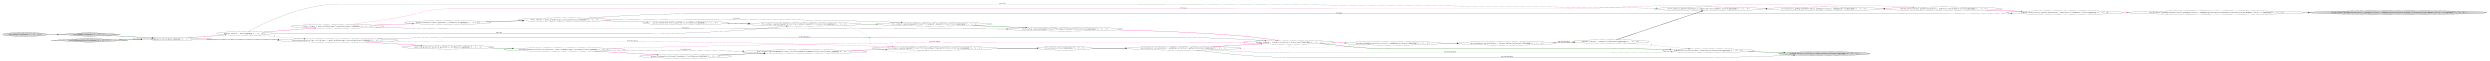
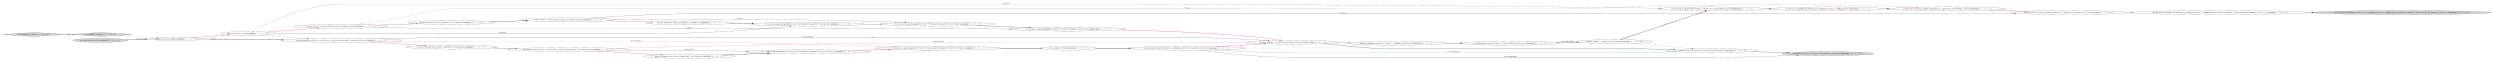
(25, 34) -> (34, 34)
(129, 37) -> (137, 37)
(89, 40) -> (100, 40)
